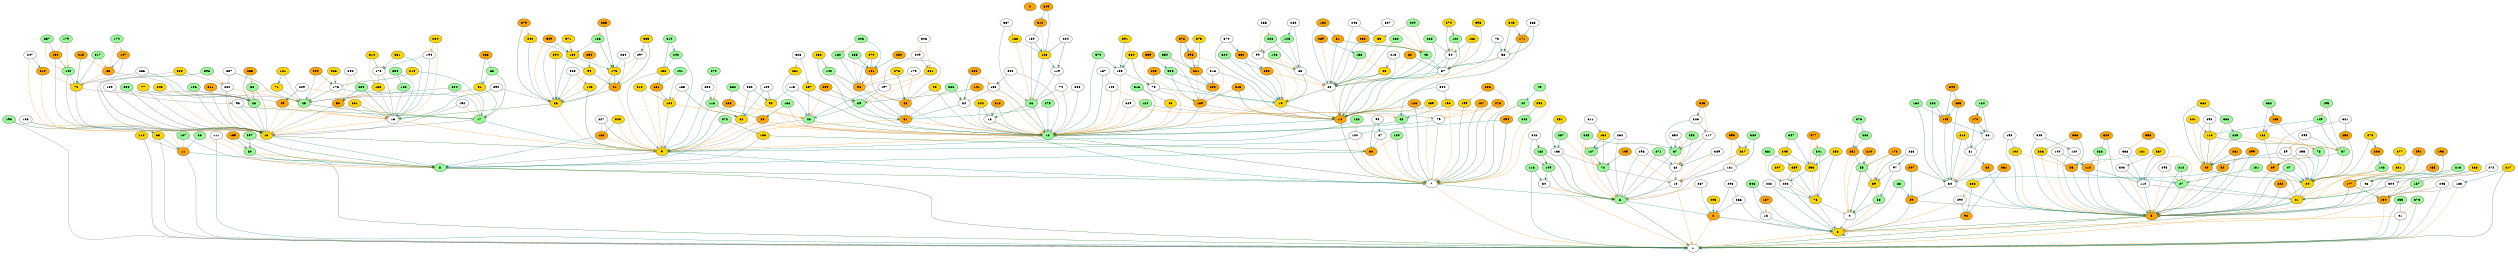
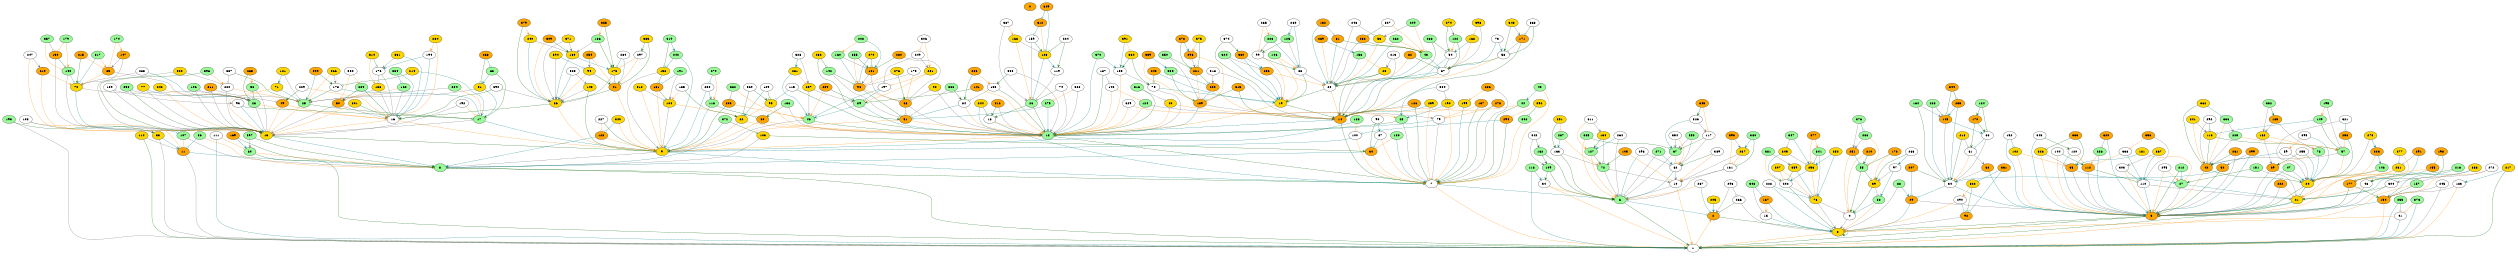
(797, 62) -> (797, 62)
(1059, 78) -> none
